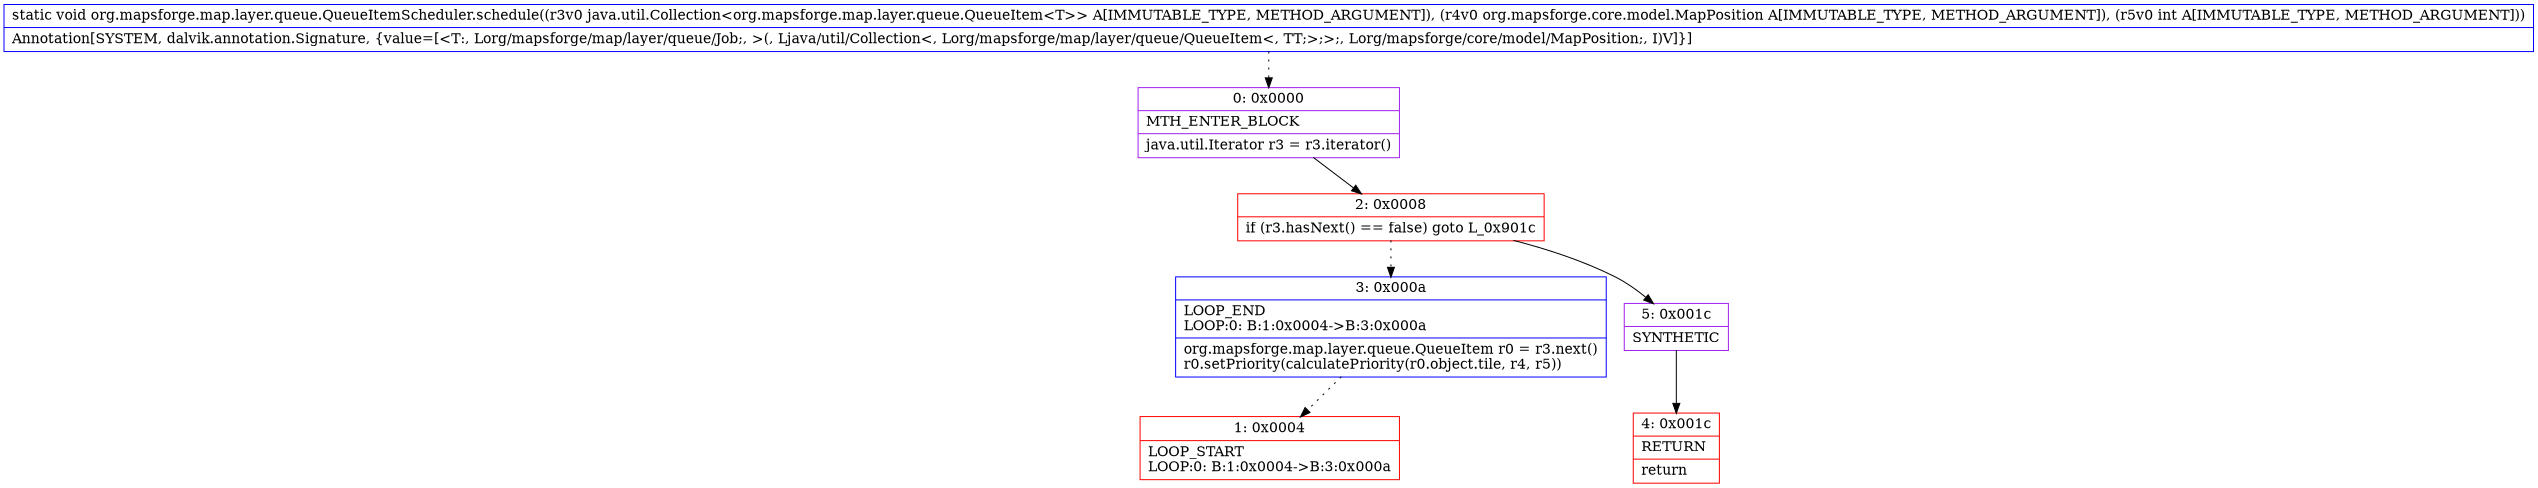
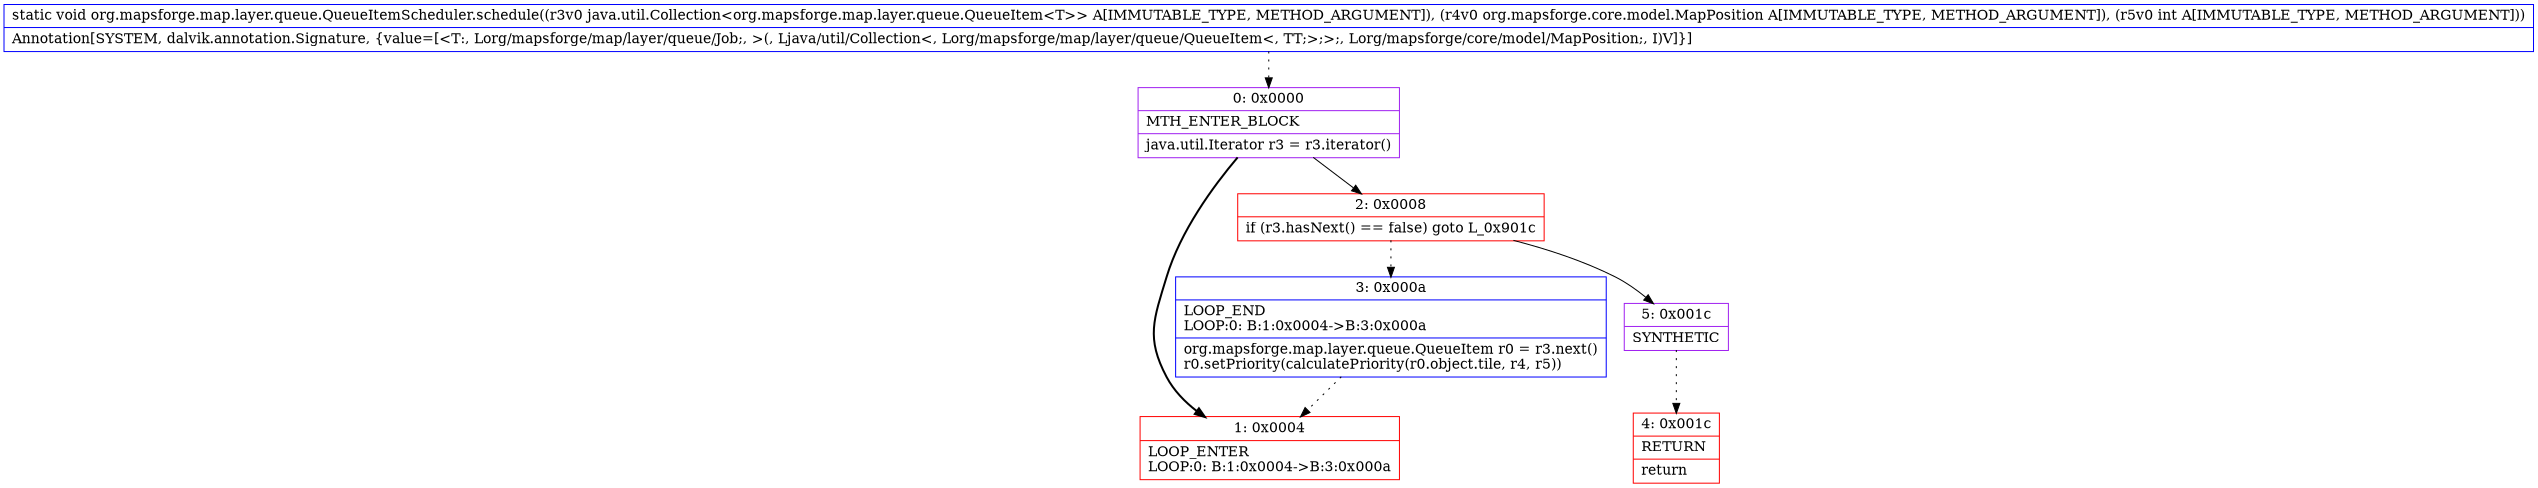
none -> (1165, 282)
(1676, 377) -> (1676, 377)
(1196, 452) -> (1199, 452)
